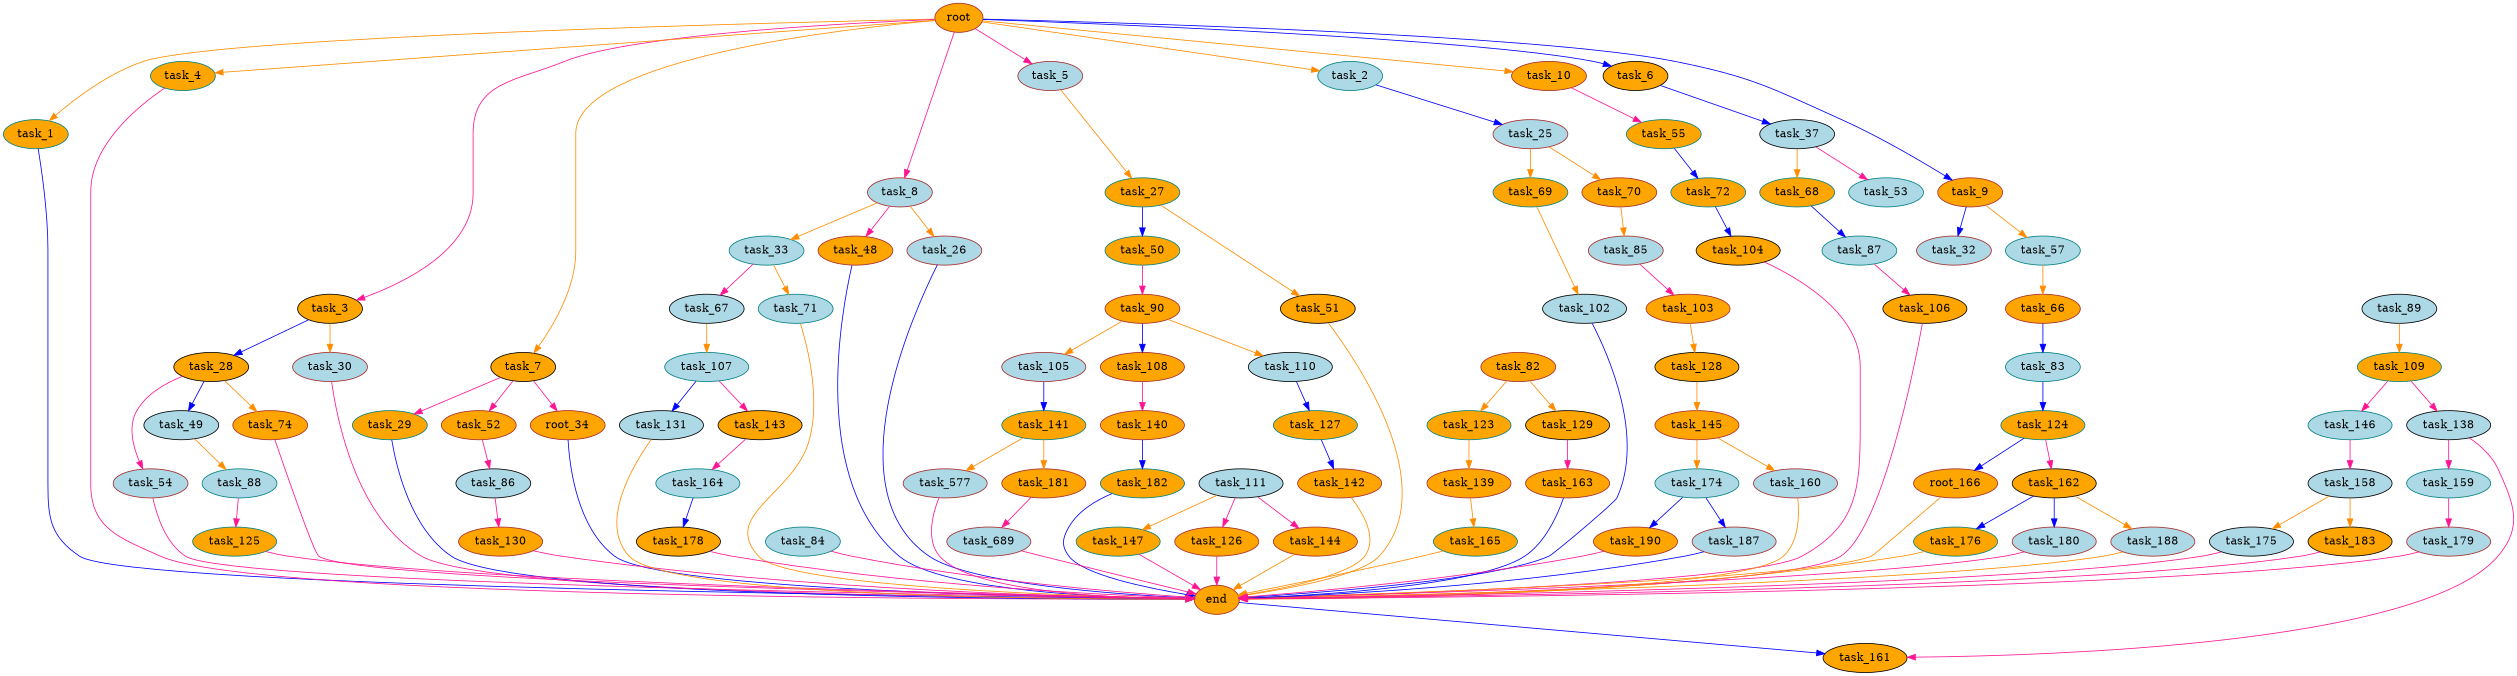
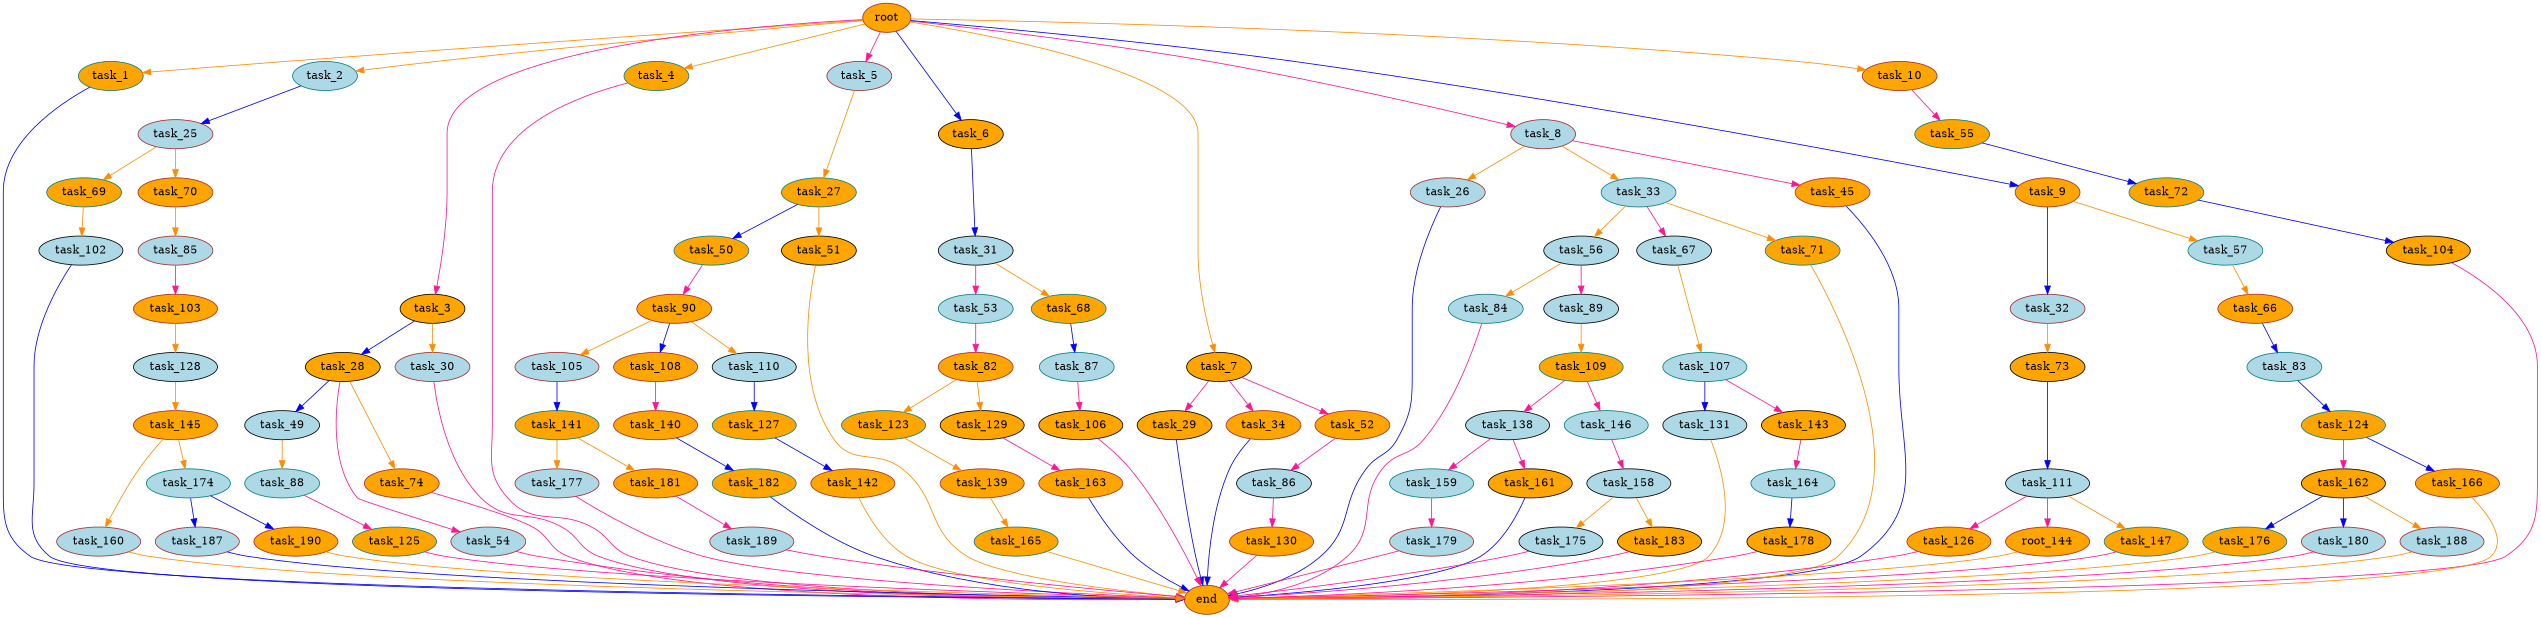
(1797, 134) -> (976, 251)
(855, 251) -> (1833, 192)
none -> (1581, 251)
(796, 309) -> (1803, 251)
none -> (976, 334)
(1697, 367) -> (175, 367)
none -> (2048, 367)
(390, 425) -> (1175, 425)
(568, 425) -> (1264, 425)
(945, 483) -> (557, 483)
(1956, 483) -> (2457, 483)
(989, 542) -> (752, 542)
(1315, 542) -> (2048, 542)
(1426, 579) -> (580, 577)
(1528, 628) -> (1398, 580)
